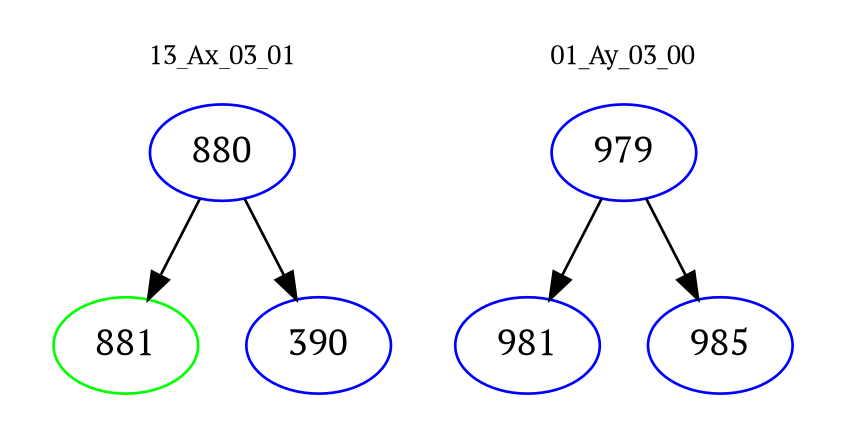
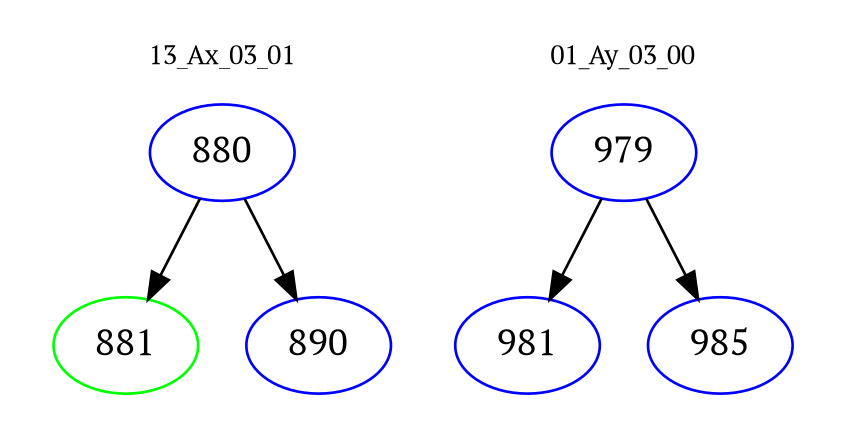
(319, 345) -> (319, 345)
